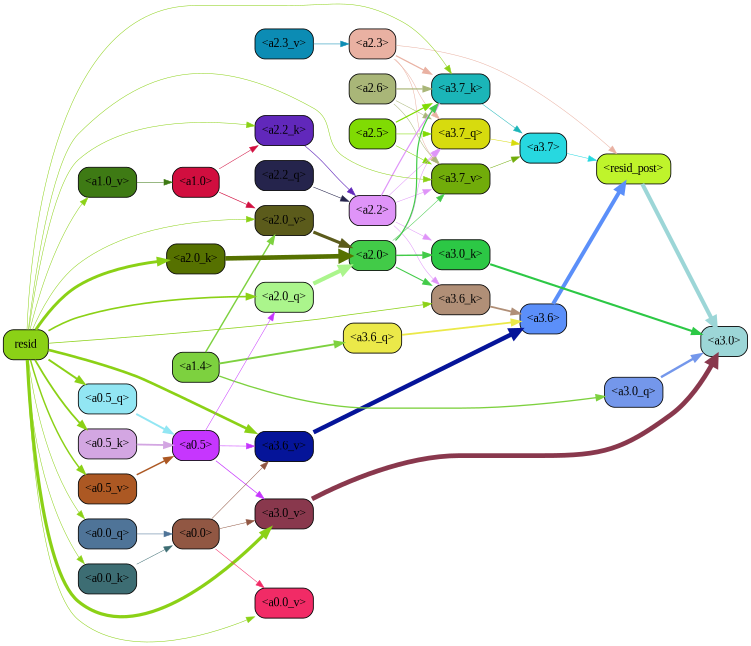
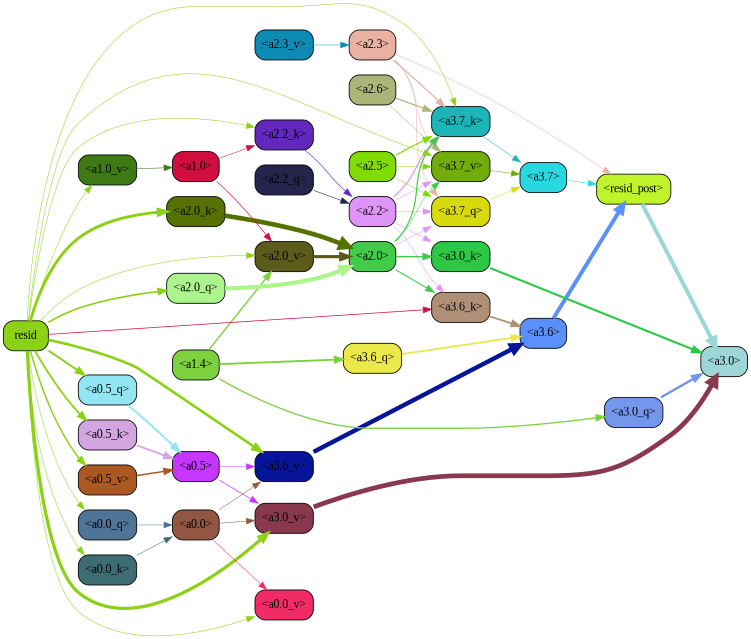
(410, 108) -> none
(236, 328) -> (245, 322)
(238, 375) -> none
